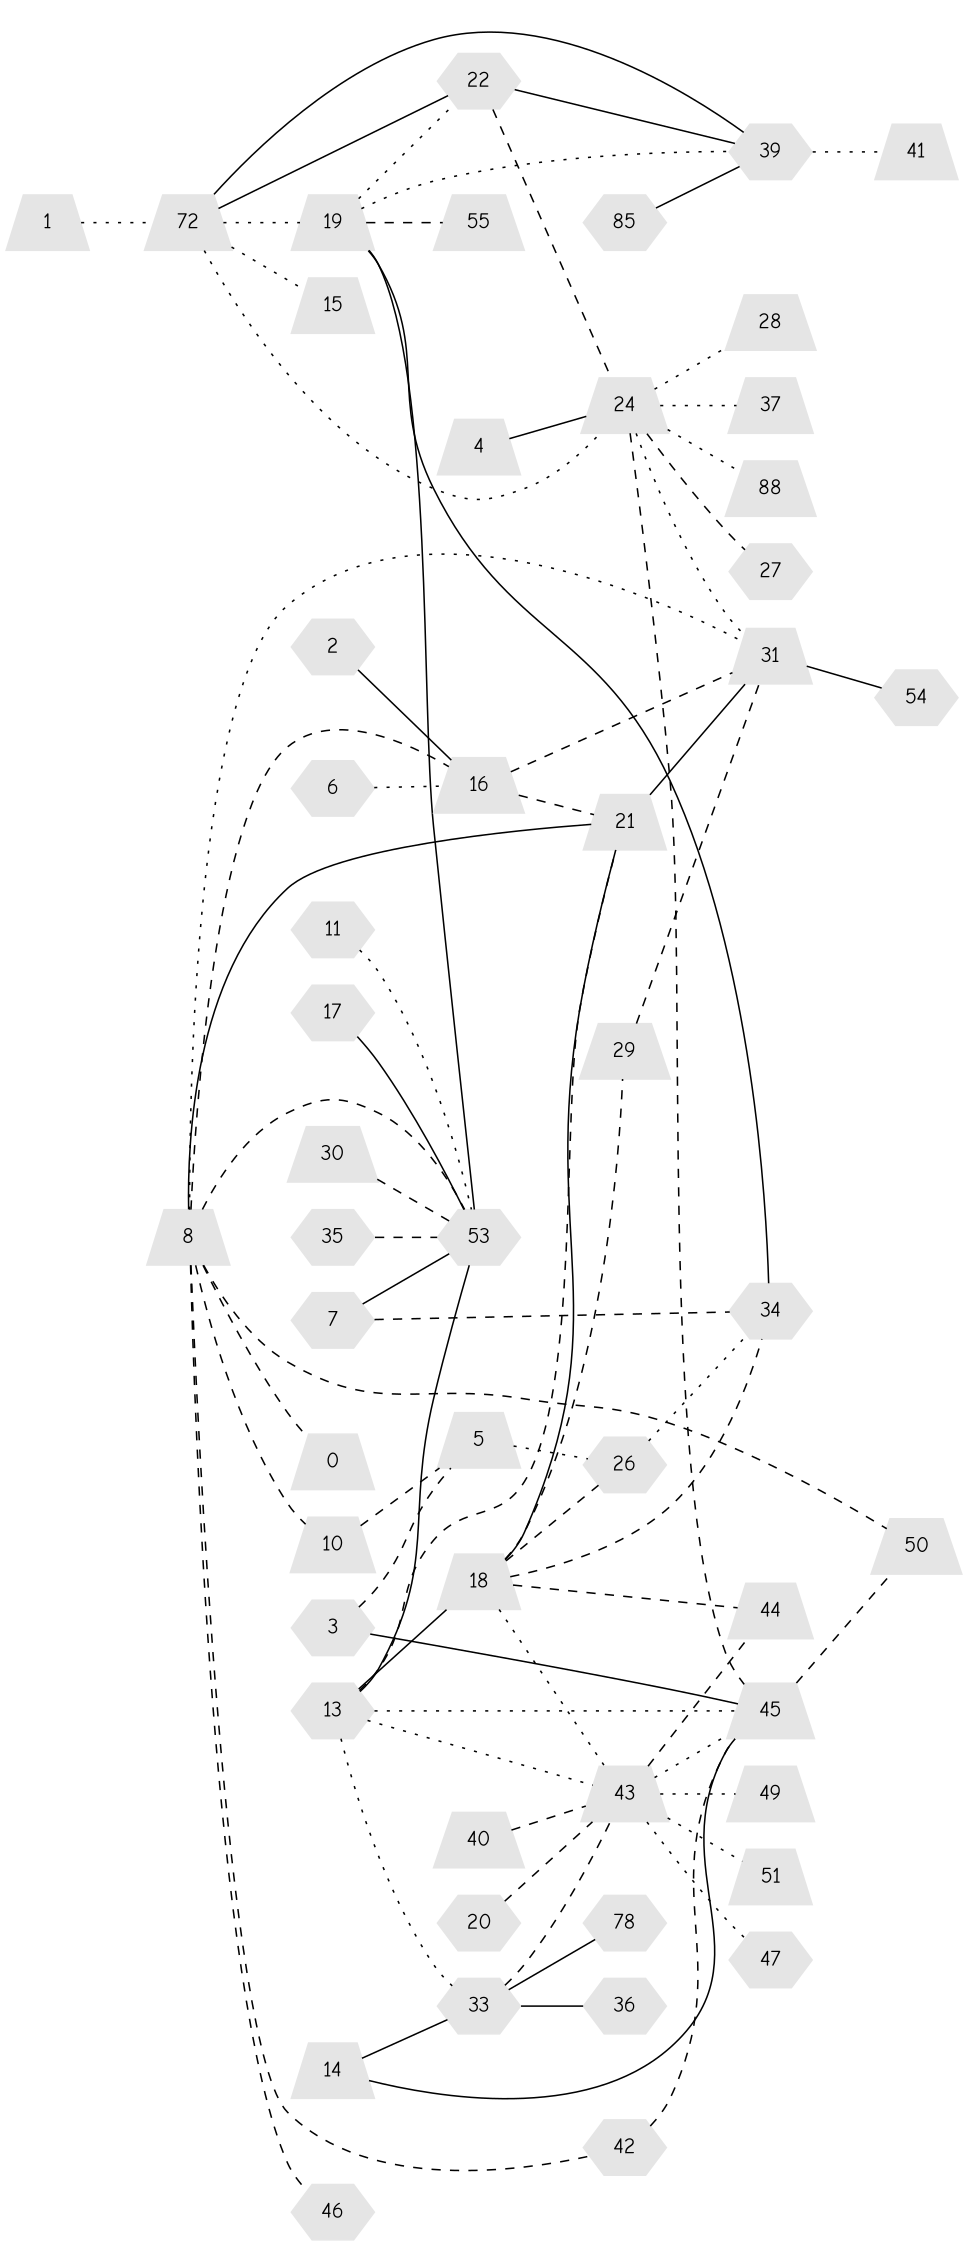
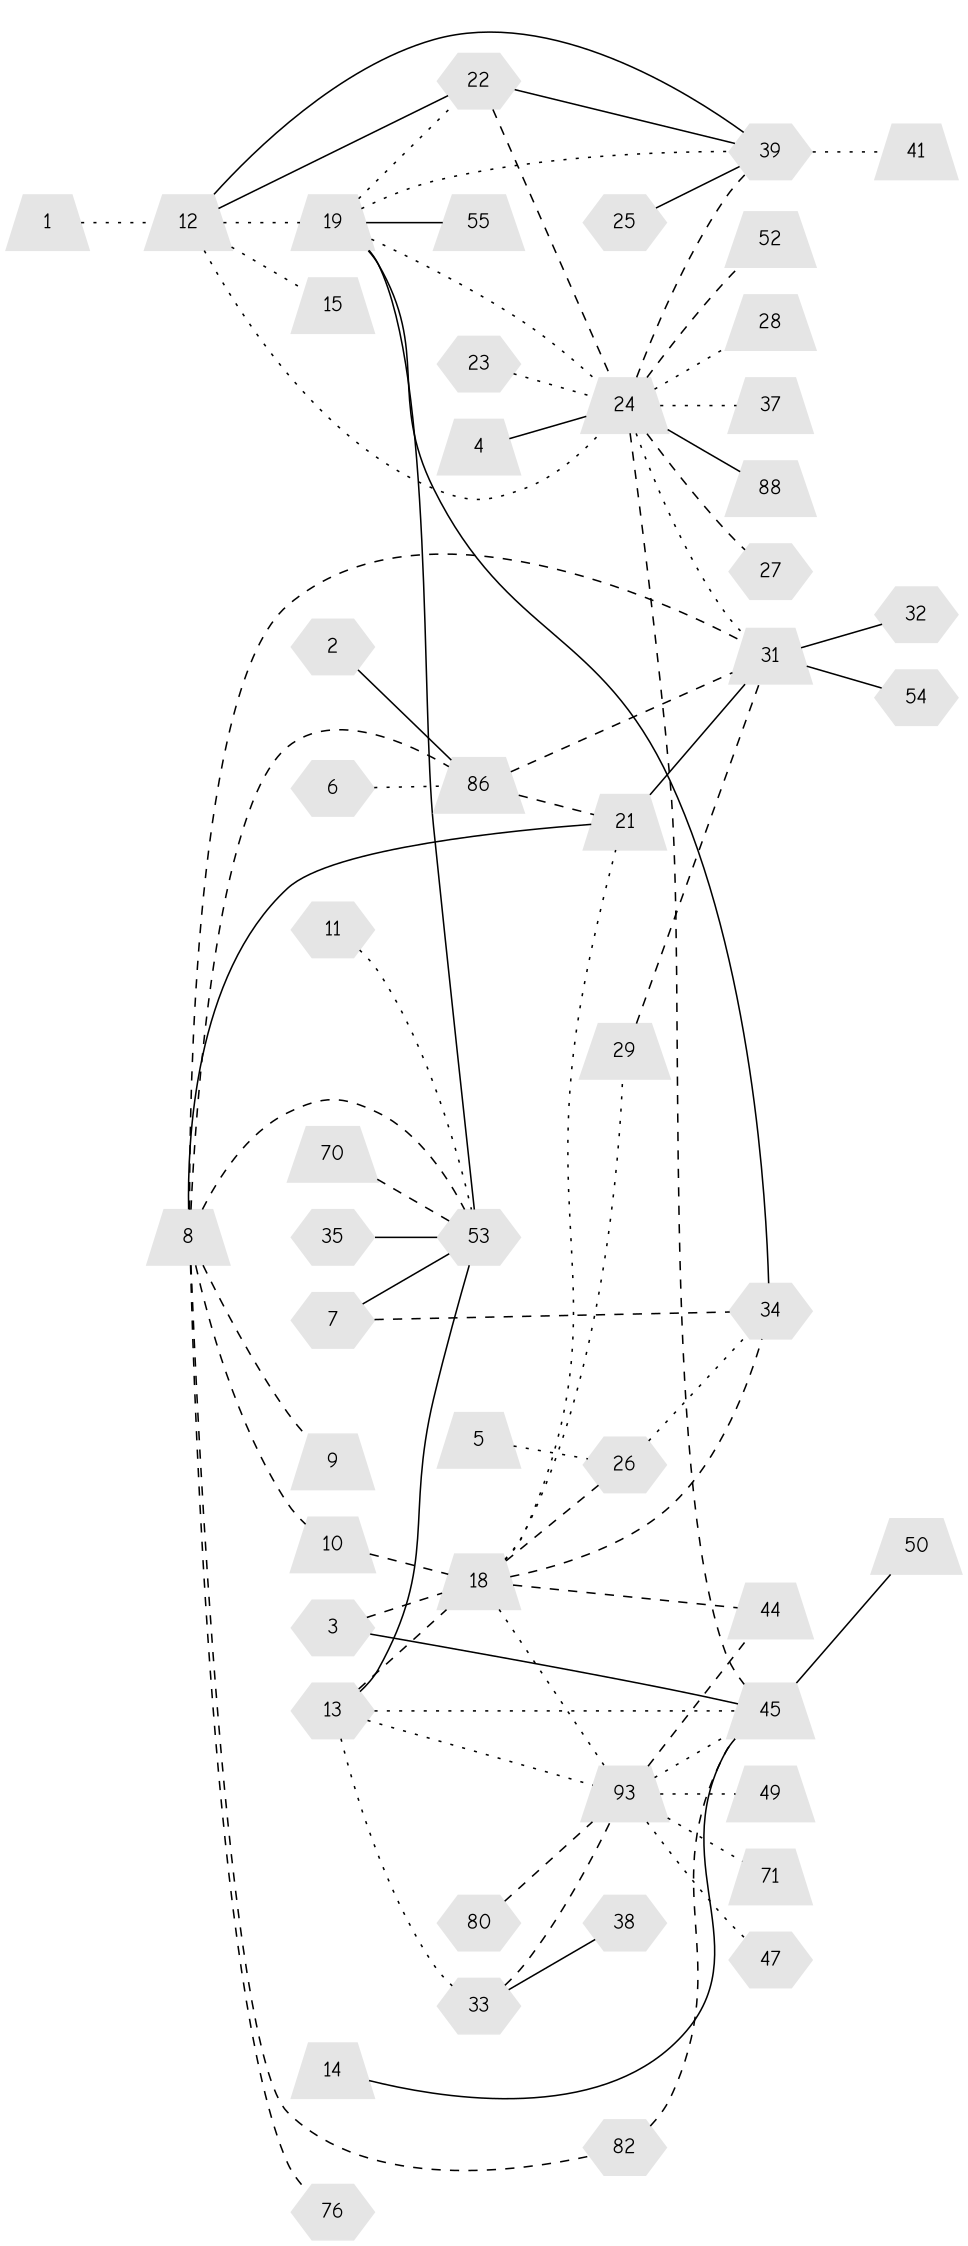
(188, 223) -> (188, 223)
(404, 223) -> (404, 223)
(625, 223) -> (625, 223)
none -> (771, 240)
none -> (683, 271)
none -> (490, 301)
none -> (479, 364)
(704, 451) -> (704, 451)
none -> (916, 615)
(251, 665) -> (251, 665)
(479, 785) -> (479, 785)
(333, 1013) -> none
(333, 1154) -> (333, 1154)
(406, 1237) -> (406, 1237)
(573, 1300) -> (570, 1209)
(592, 1327) -> (592, 1327)
(561, 1329) -> none
(533, 1400) -> none
(333, 1462) -> (333, 1462)
(400, 1497) -> (405, 1563)
(406, 1539) -> (393, 1609)
(843, 1629) -> (843, 1629)
(403, 1649) -> (403, 1649)
(625, 1794) -> (625, 1794)
(479, 1840) -> none
(771, 1877) -> (771, 1877)
(479, 1923) -> (479, 1923)
(625, 1923) -> (625, 1923)
(625, 2006) -> none
(405, 2039) -> none
(625, 2148) -> (625, 2148)
(333, 2212) -> (333, 2212)
